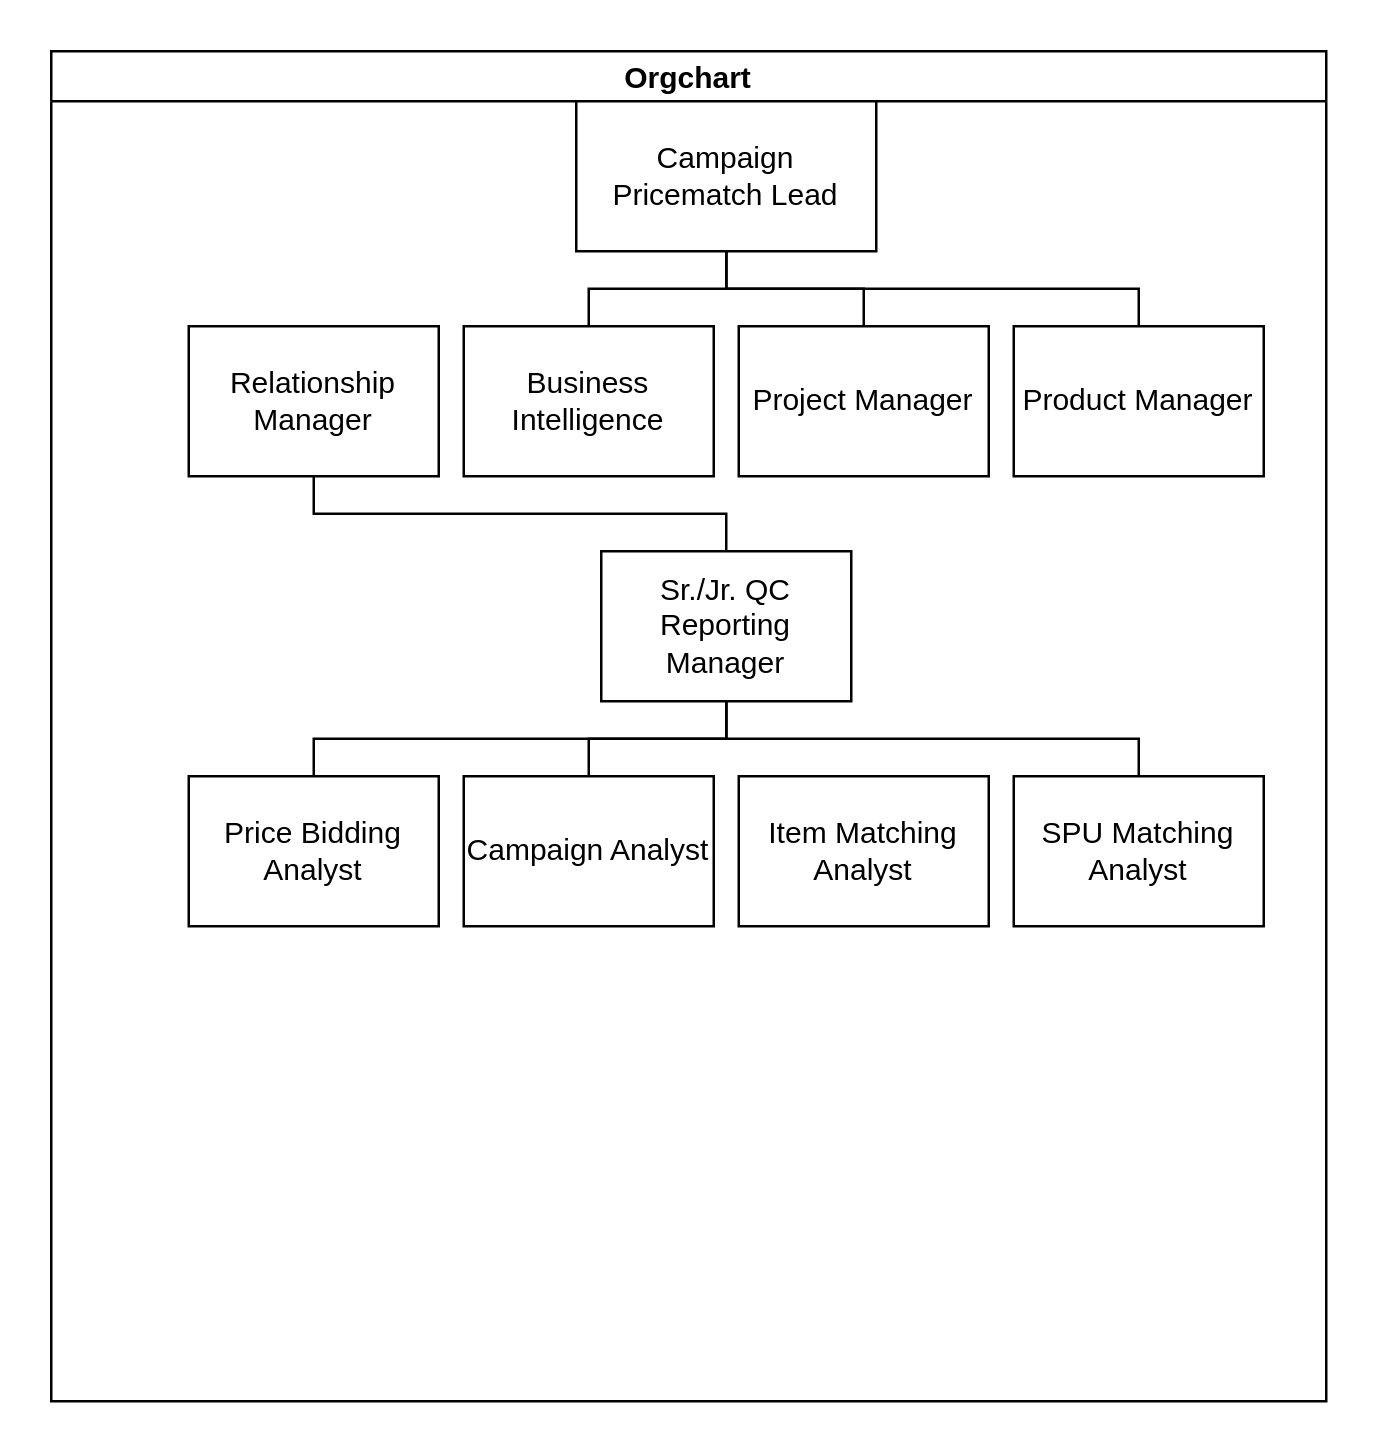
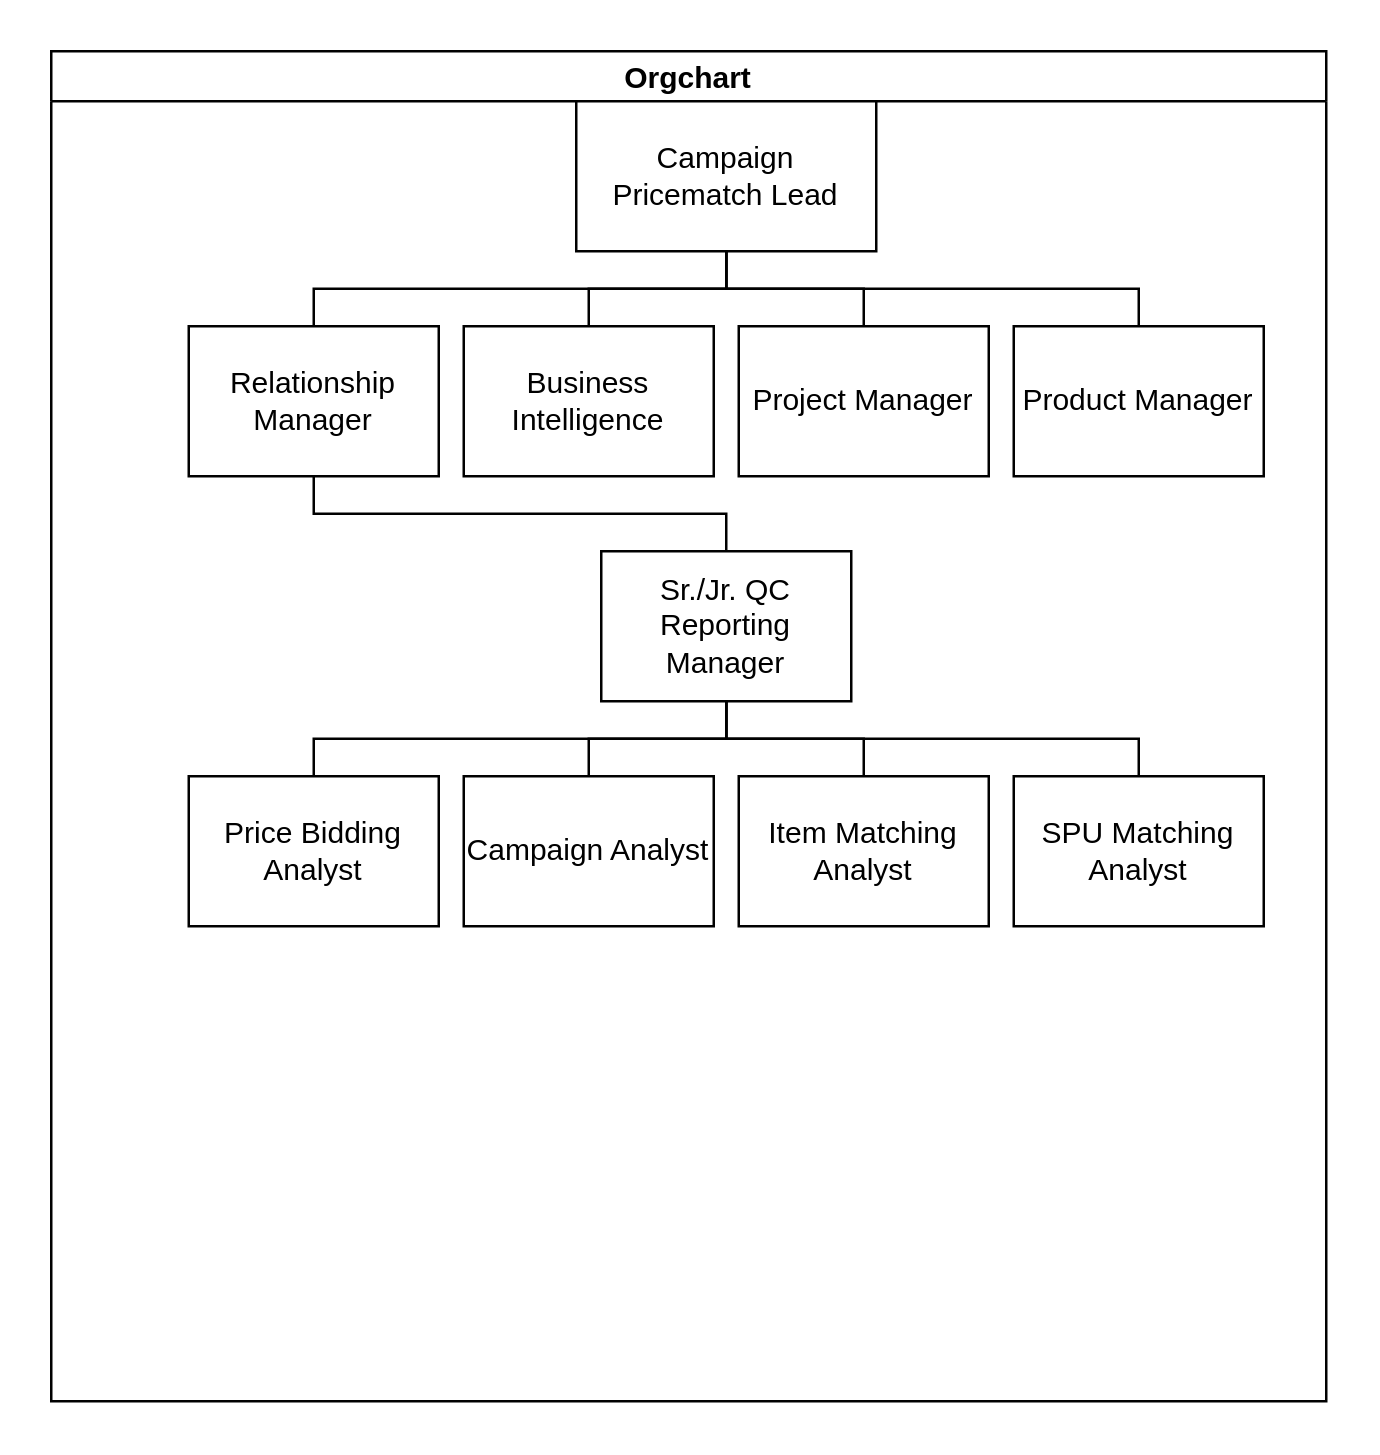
none -> (431, 289)
none -> (864, 759)
